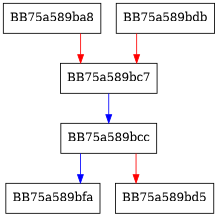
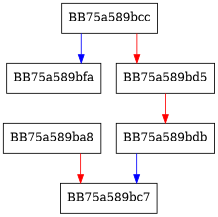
(137, 44) -> (137, 164)
(109, 104) -> none
none -> (165, 104)
